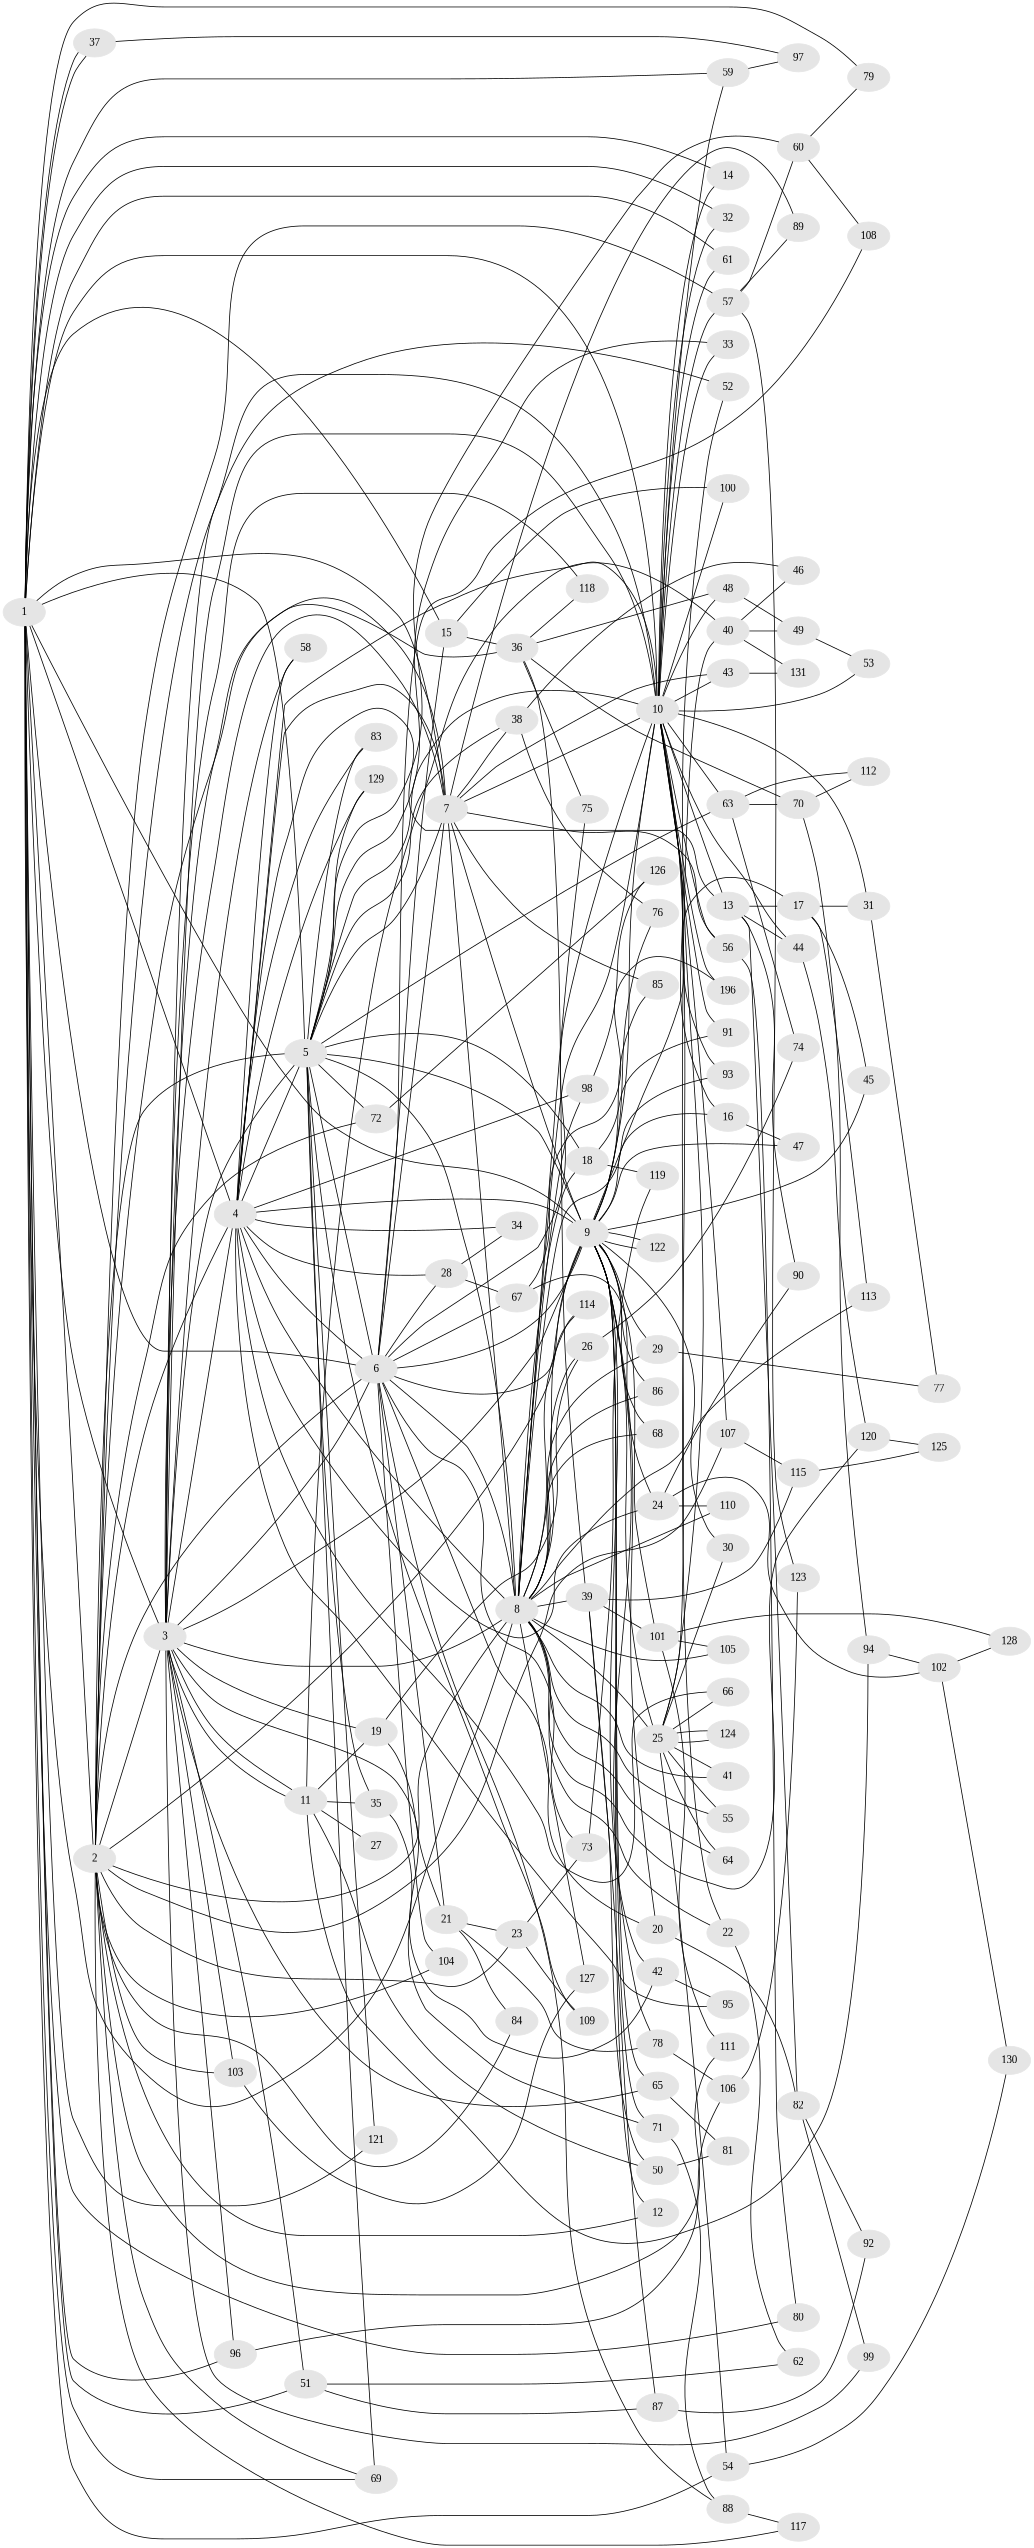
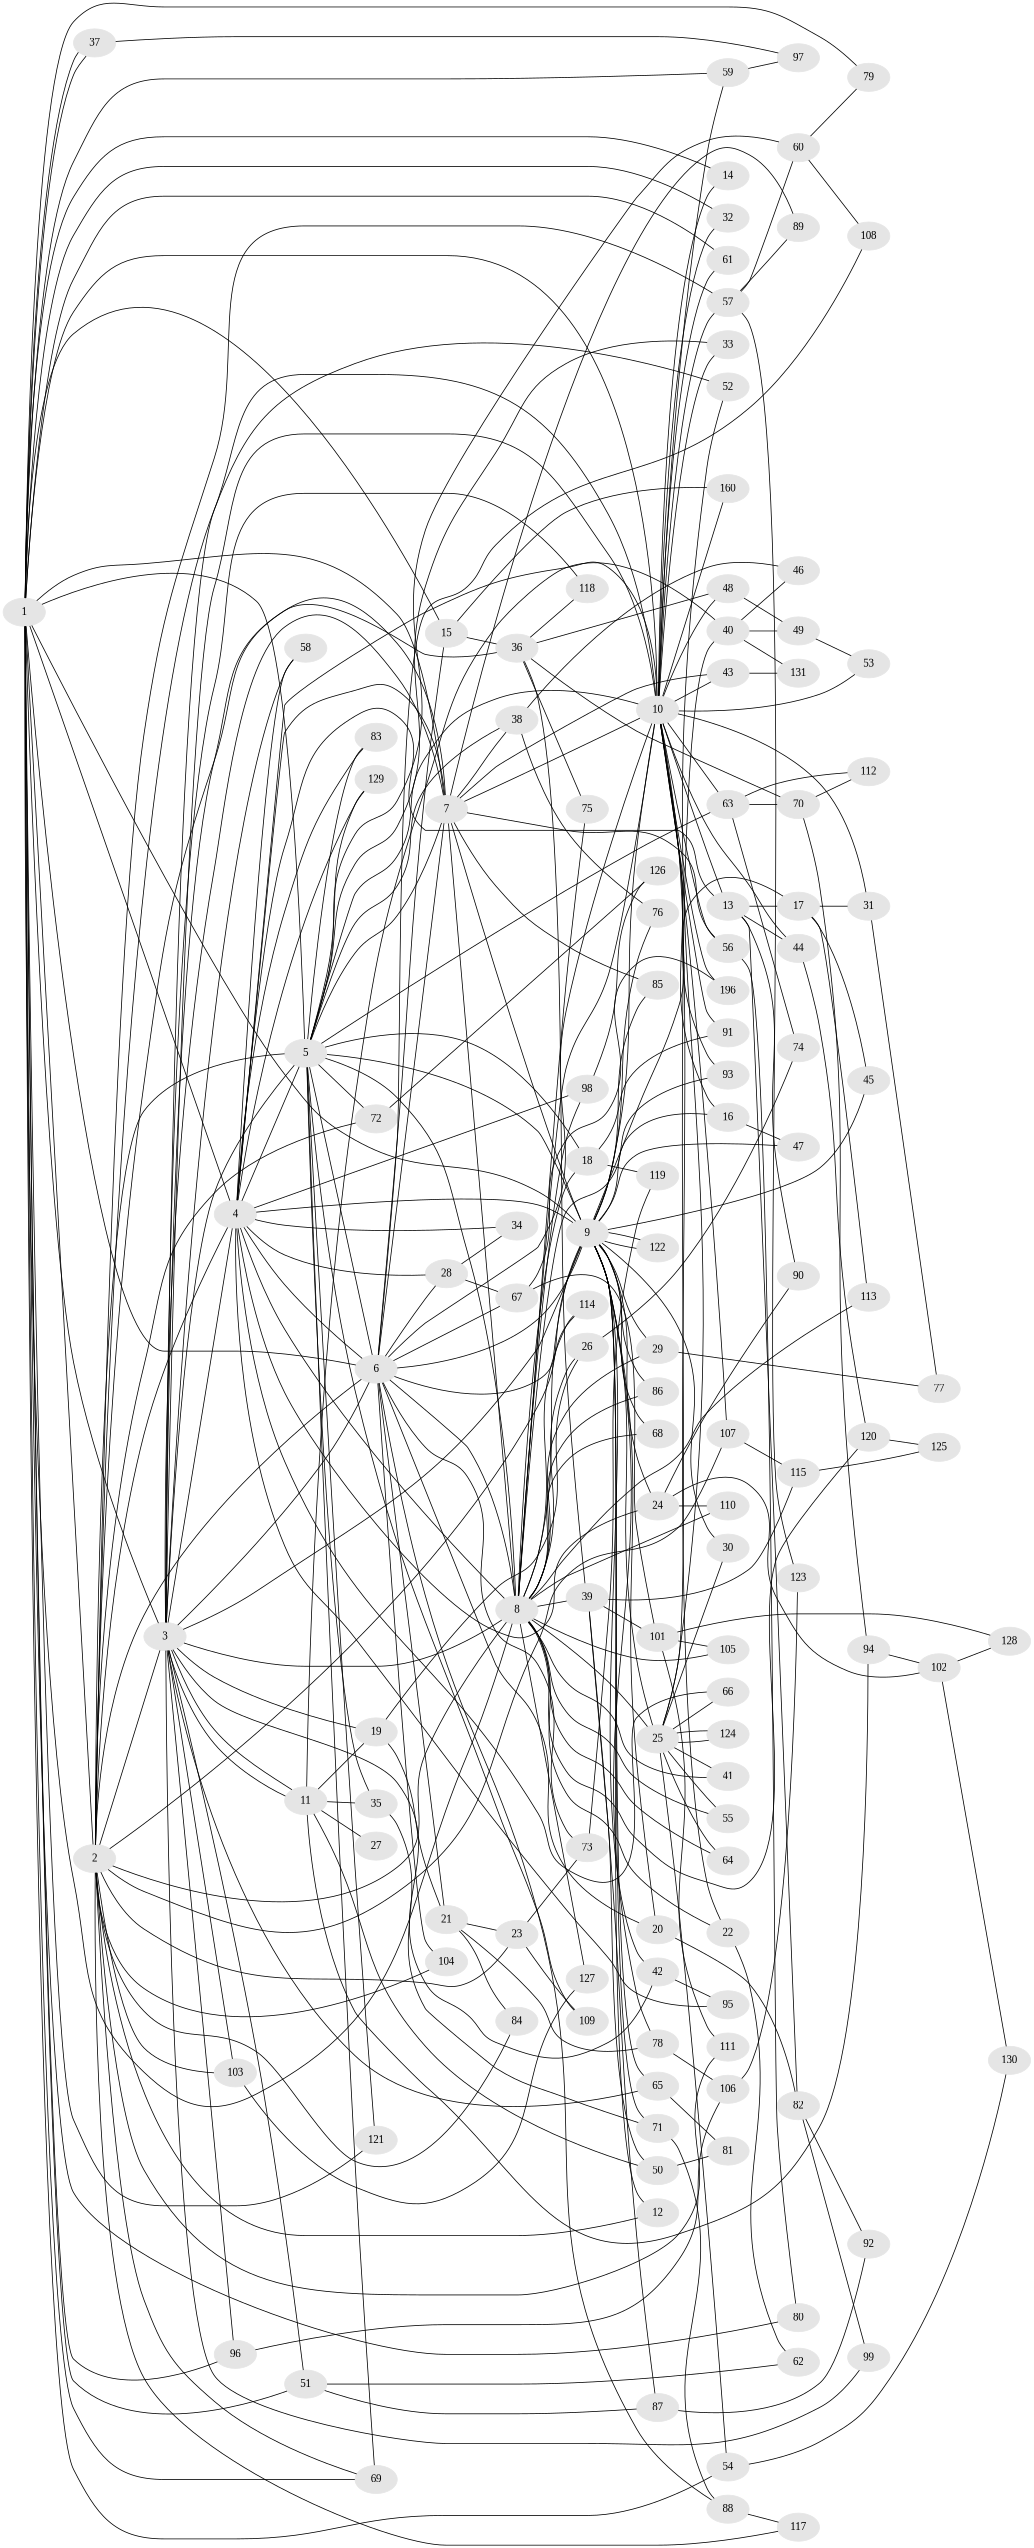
(728, 489) -> (728, 489)
